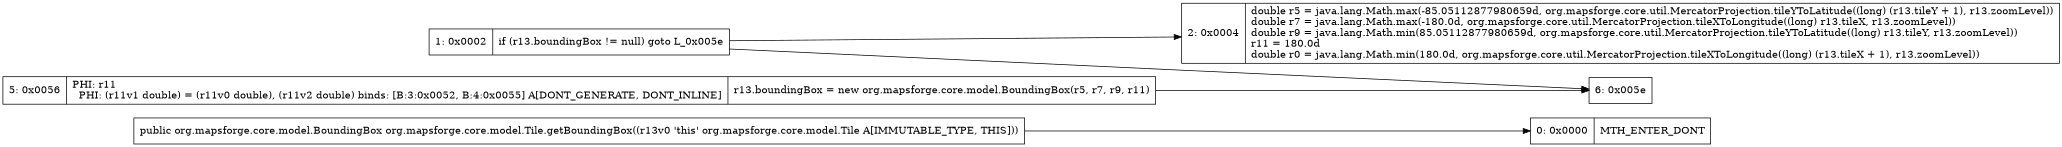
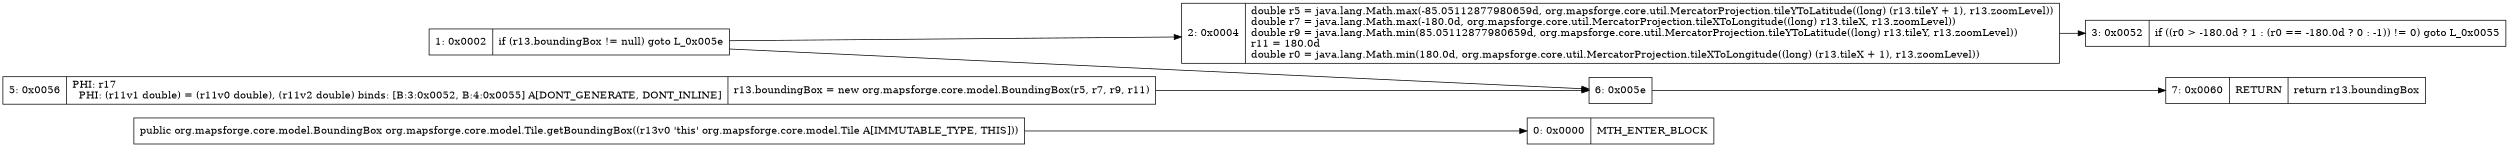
none -> (2296, 33)
(96, 85) -> (96, 85)
none -> (2296, 90)
(1652, 131) -> (1652, 131)
